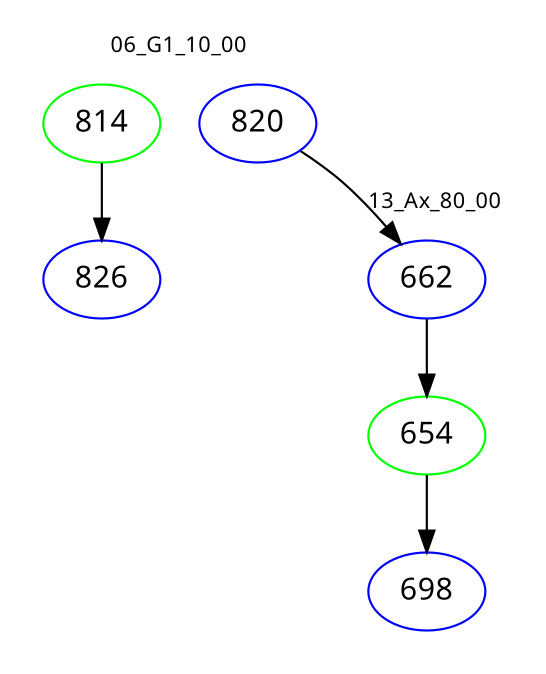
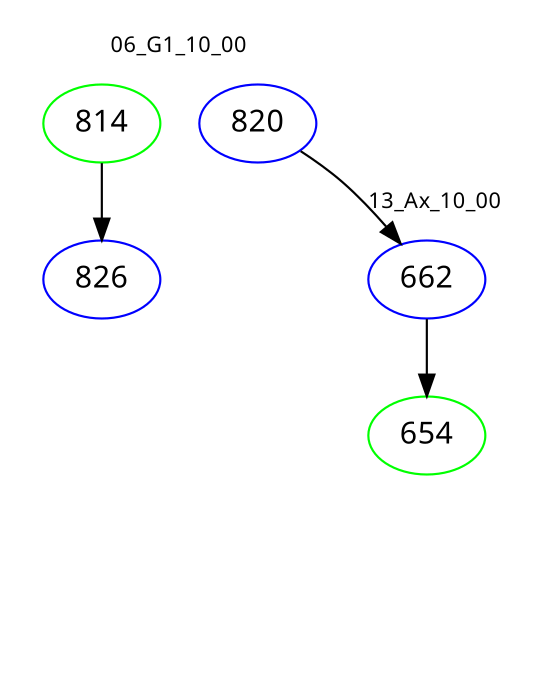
(435, 203) -> (435, 203)
(427, 592) -> none
